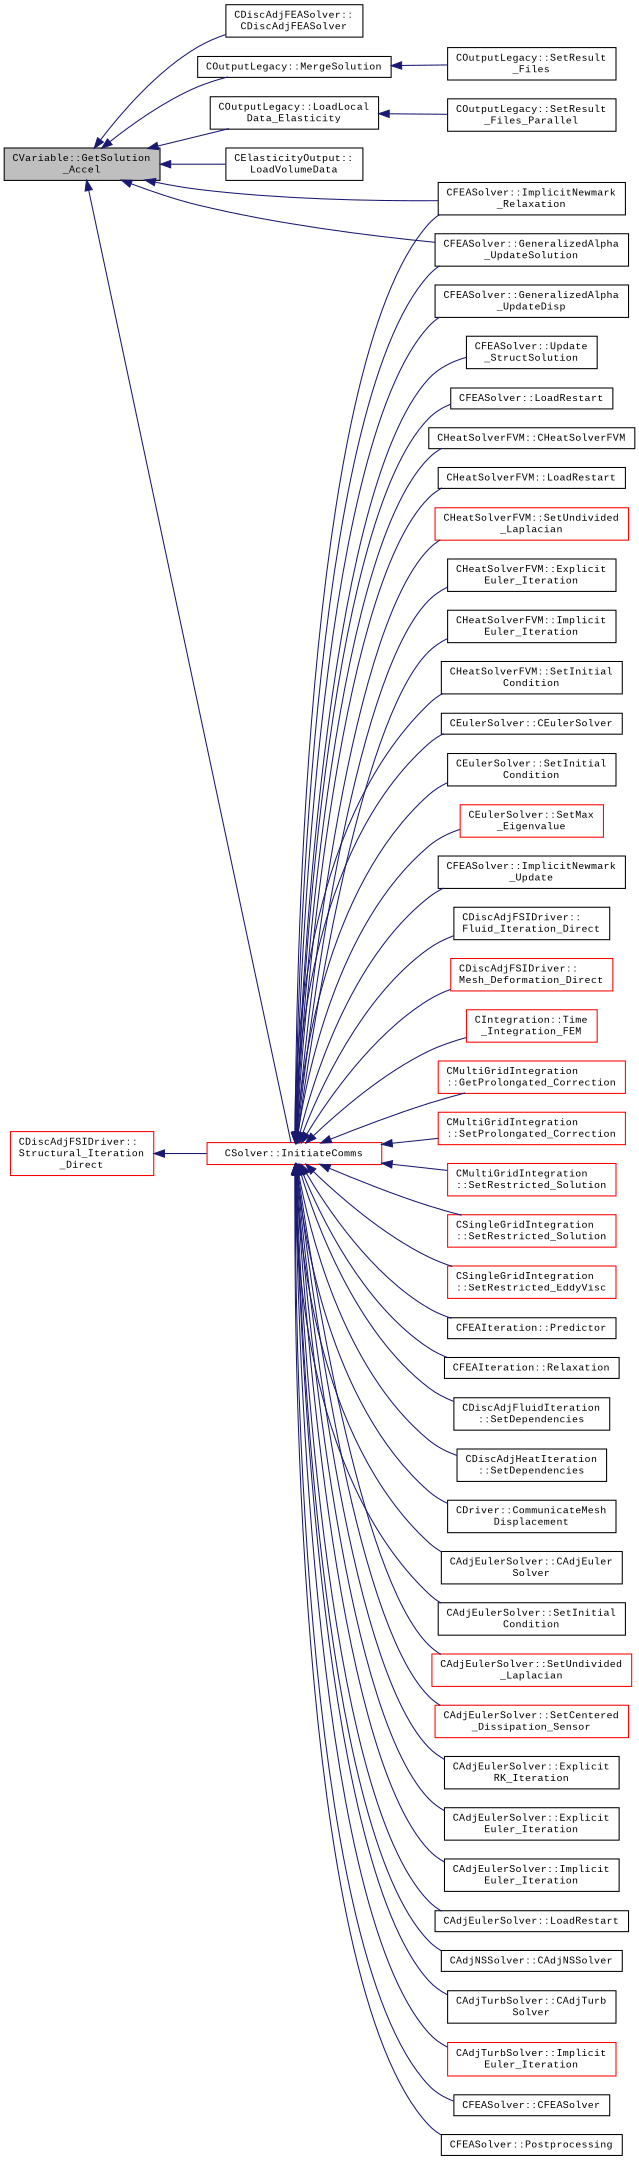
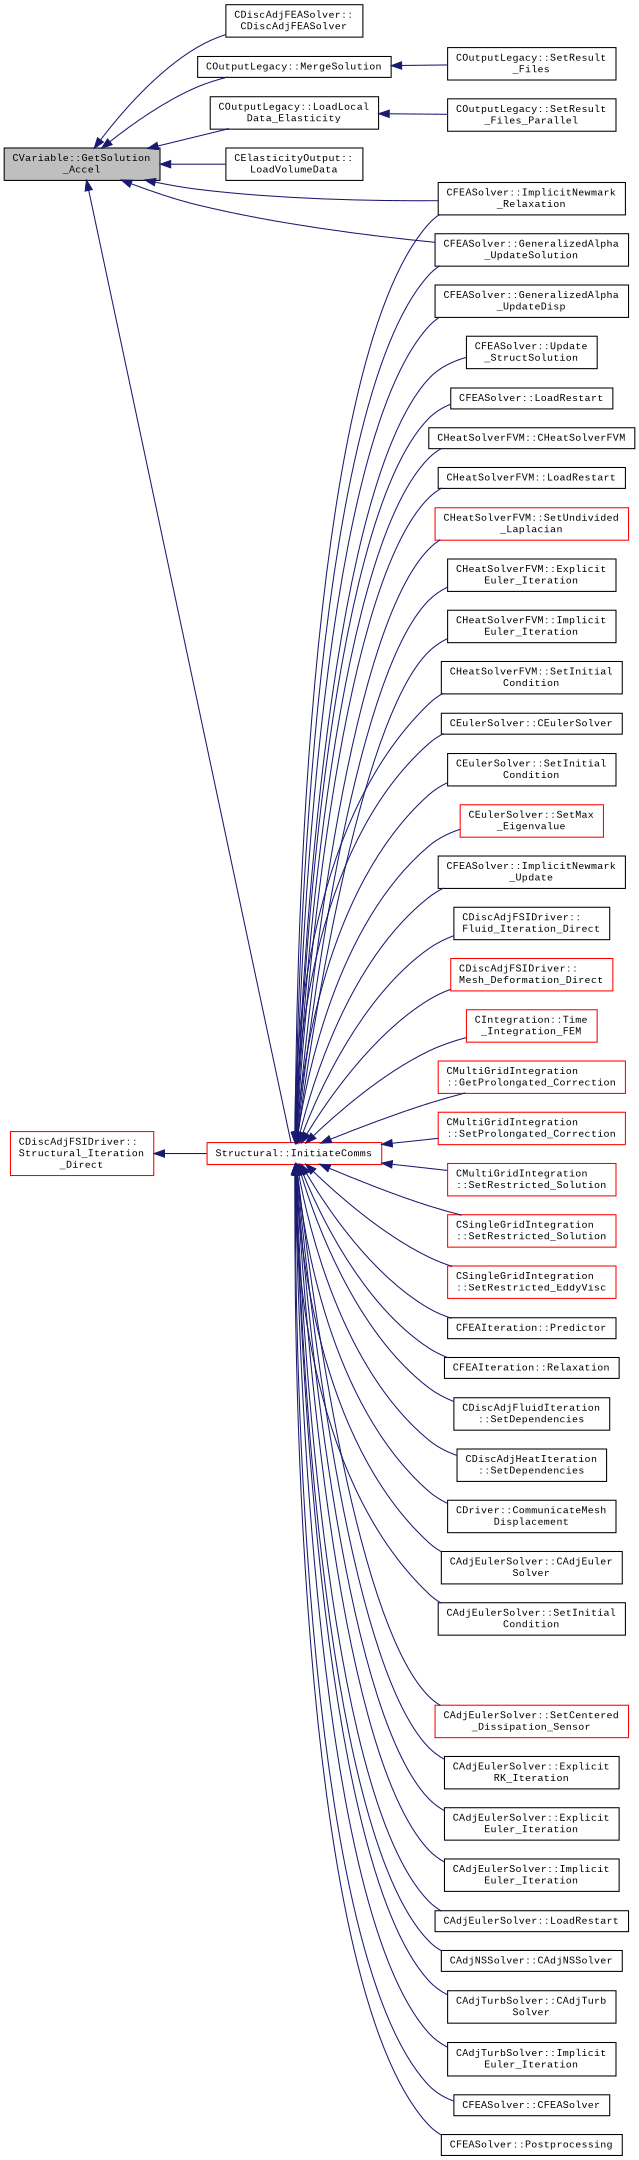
(294, 1154) -> (294, 1154)
(532, 1670) -> none
(532, 2059) -> (532, 2059)
